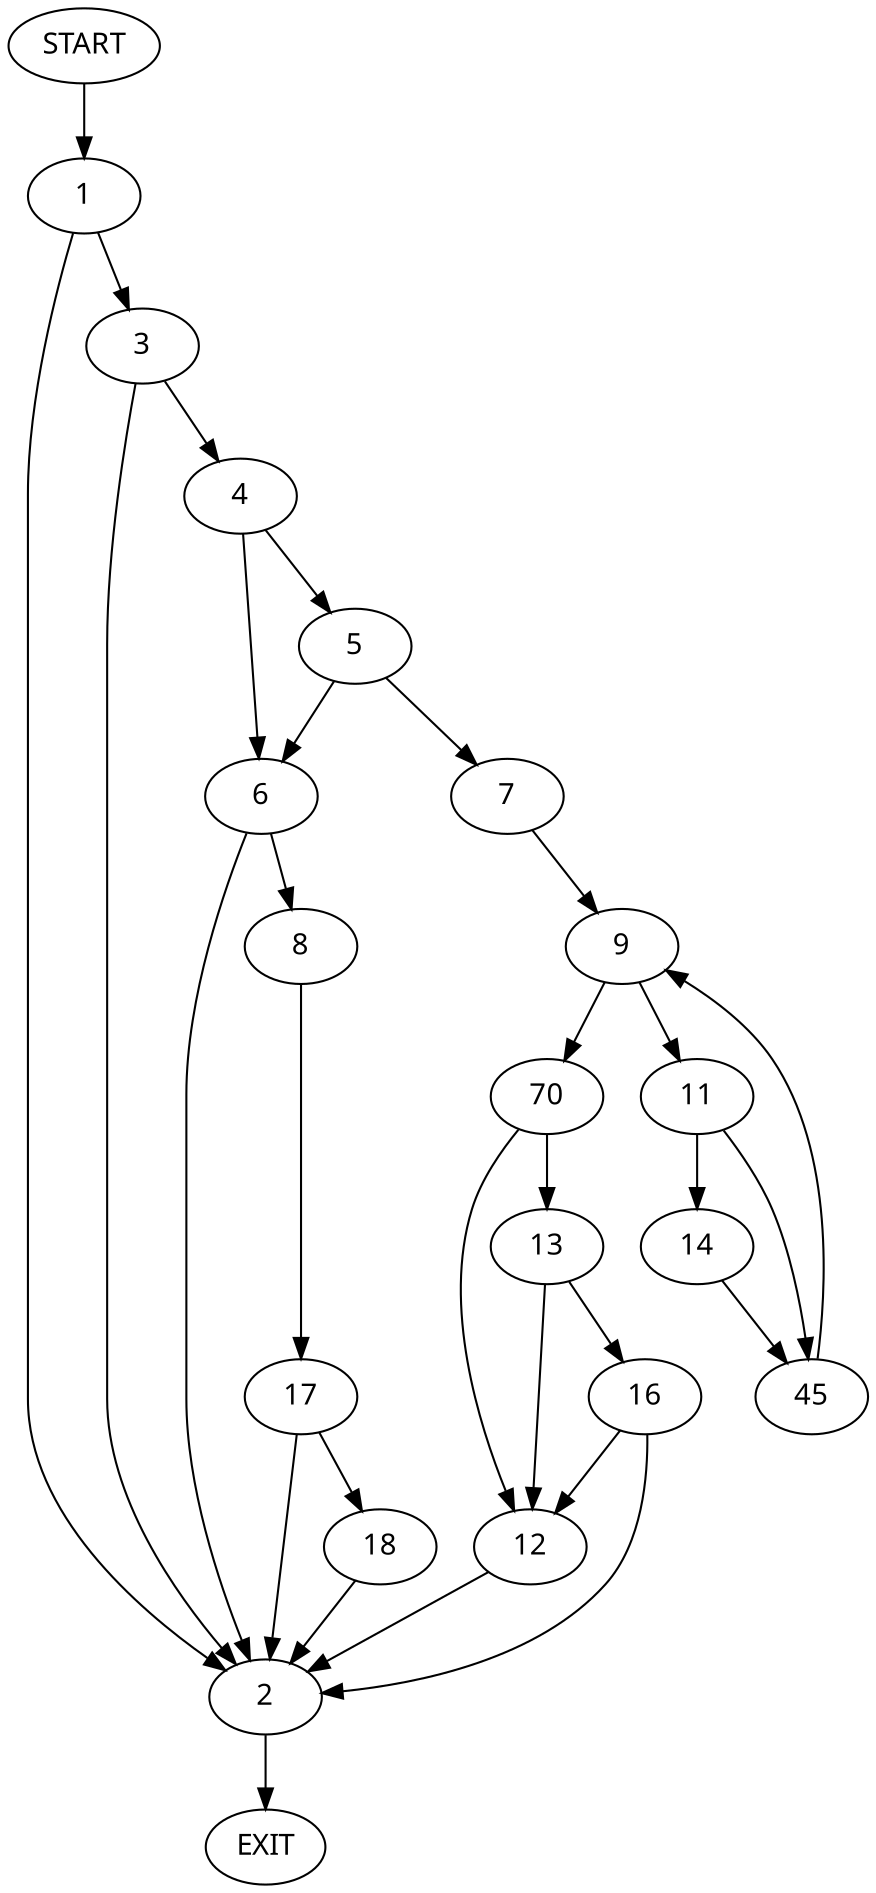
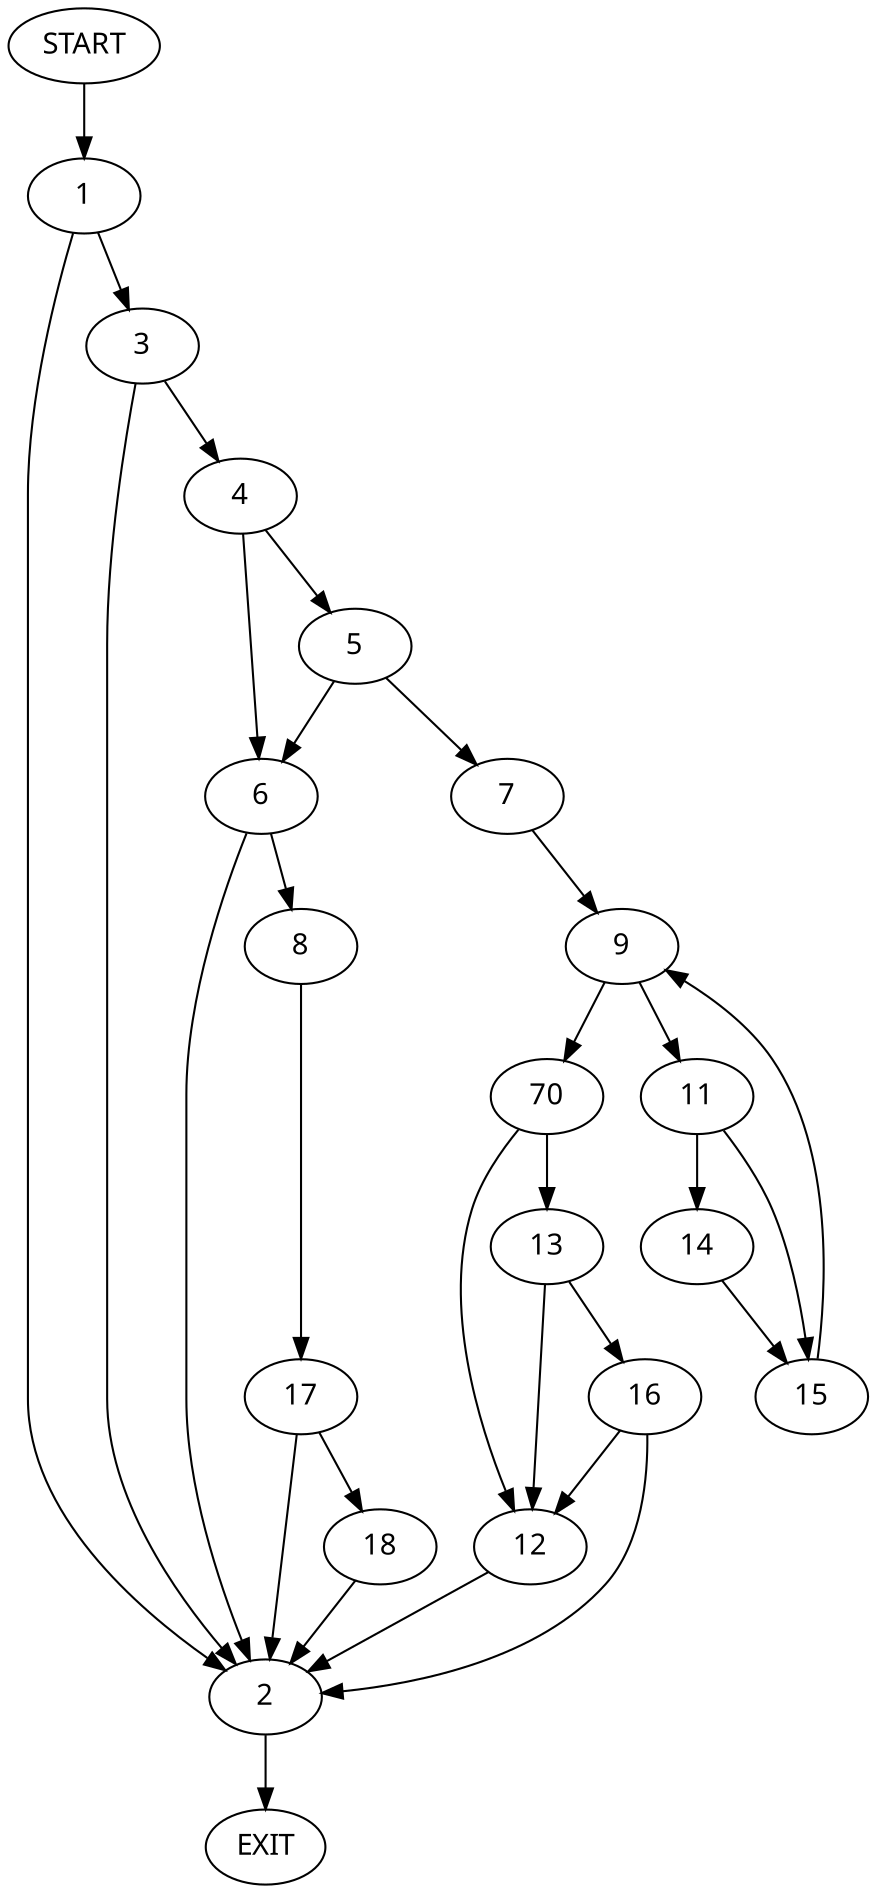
(812, 1397) -> (812, 1397)
